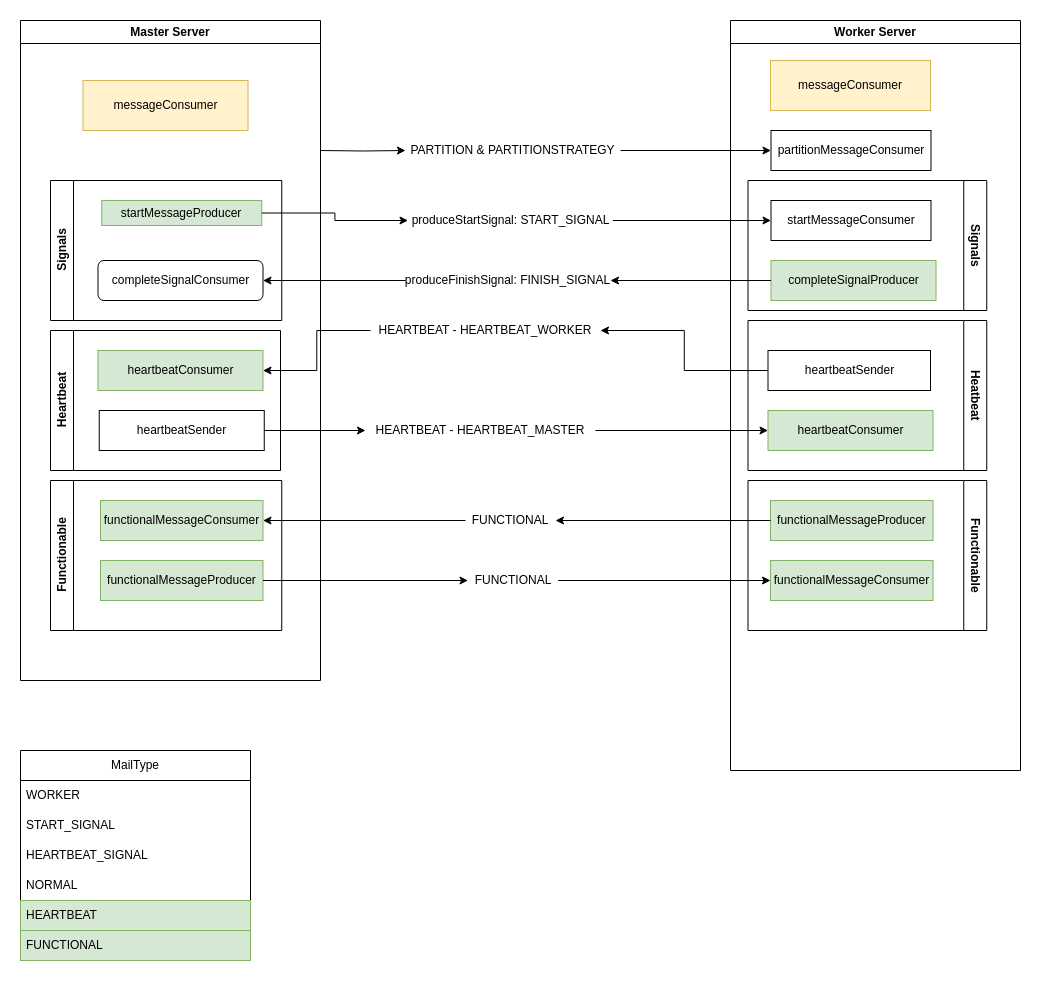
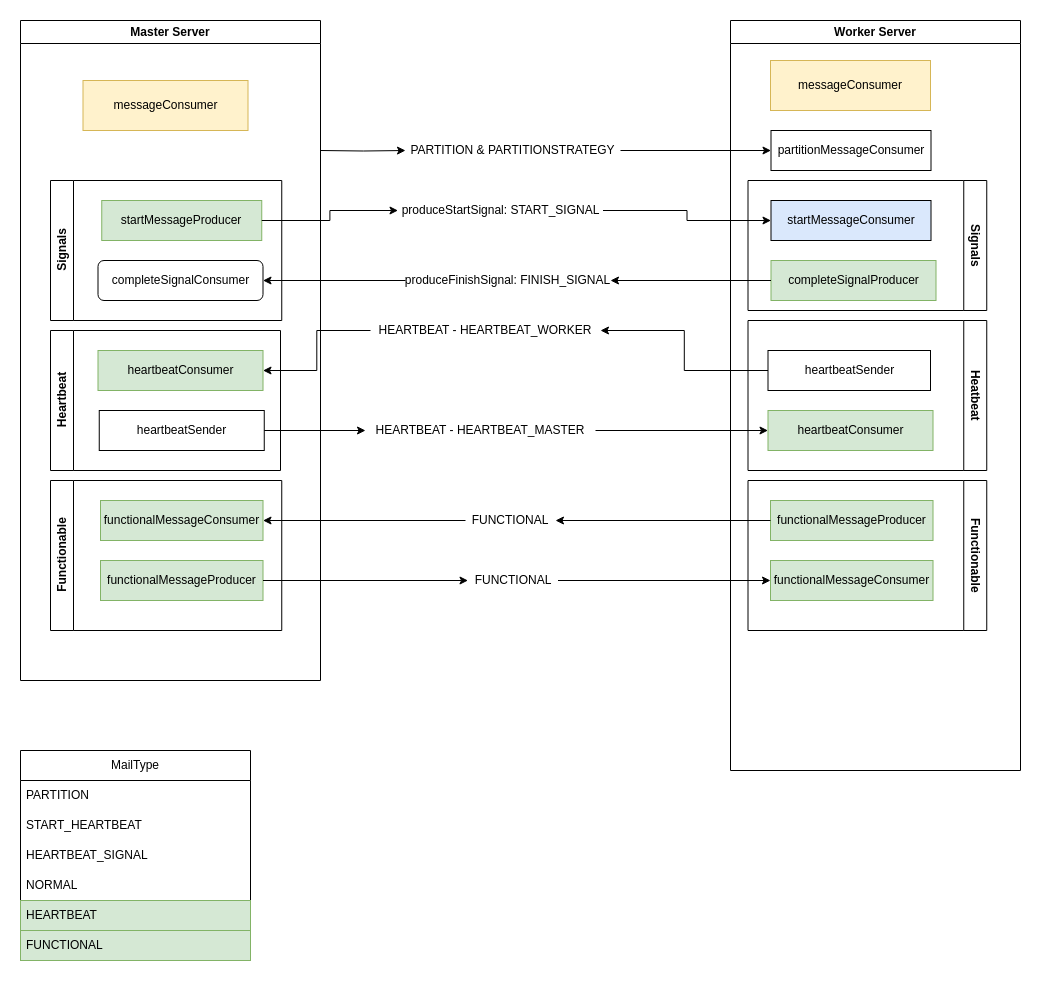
(182, 213) -> (182, 221)
(511, 221) -> (501, 211)
(851, 221) -> (851, 221)
(47, 796) -> (57, 796)
(67, 826) -> (77, 826)
